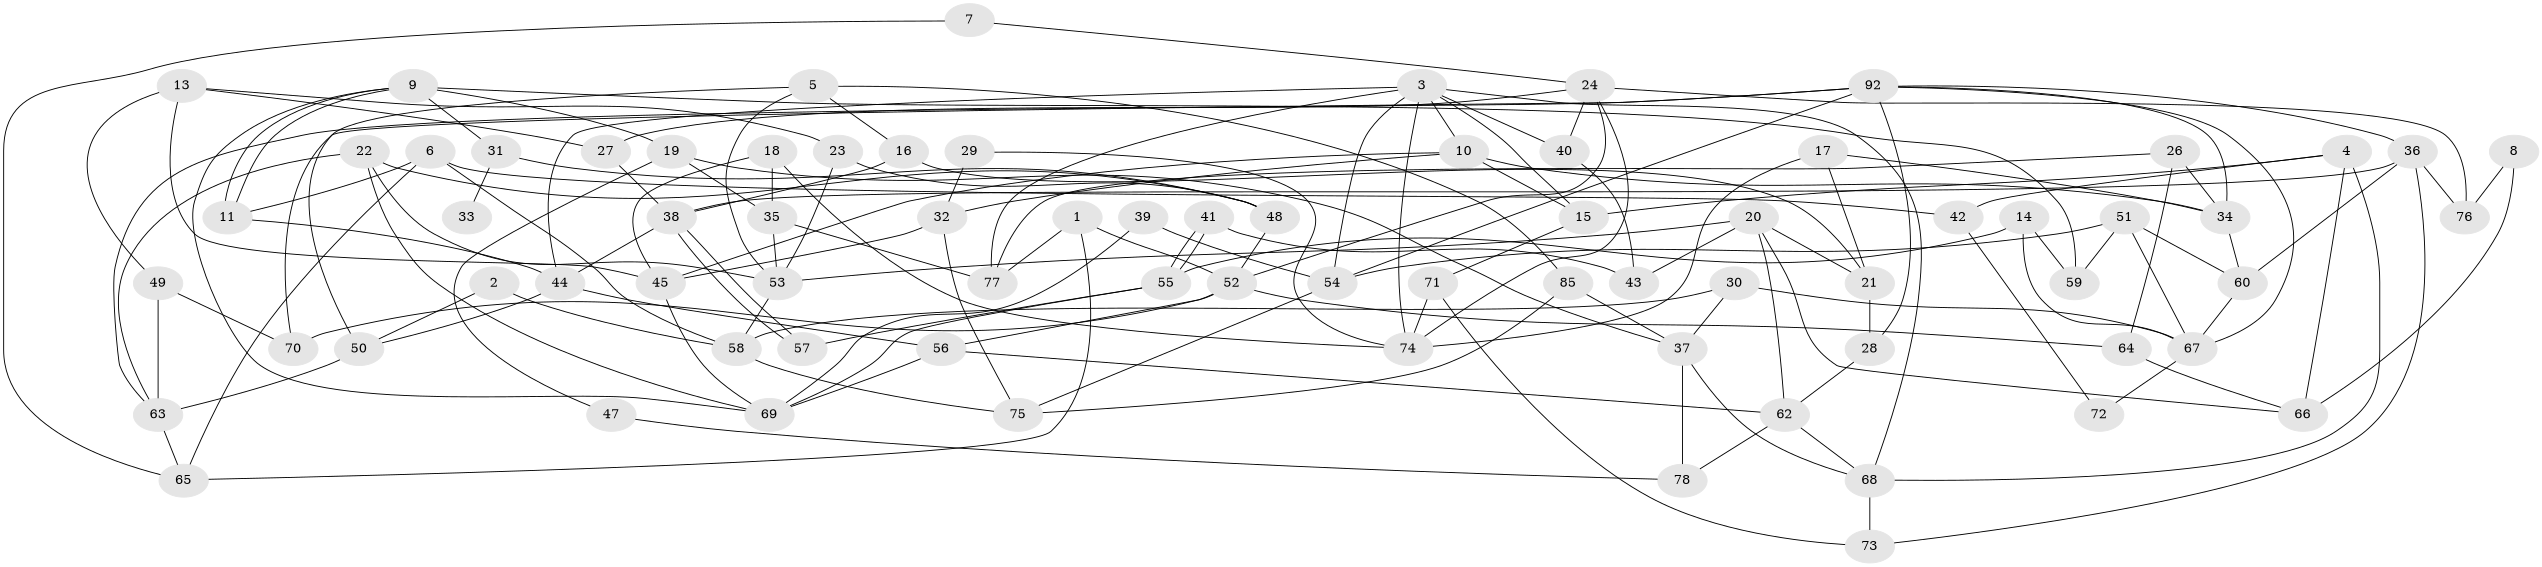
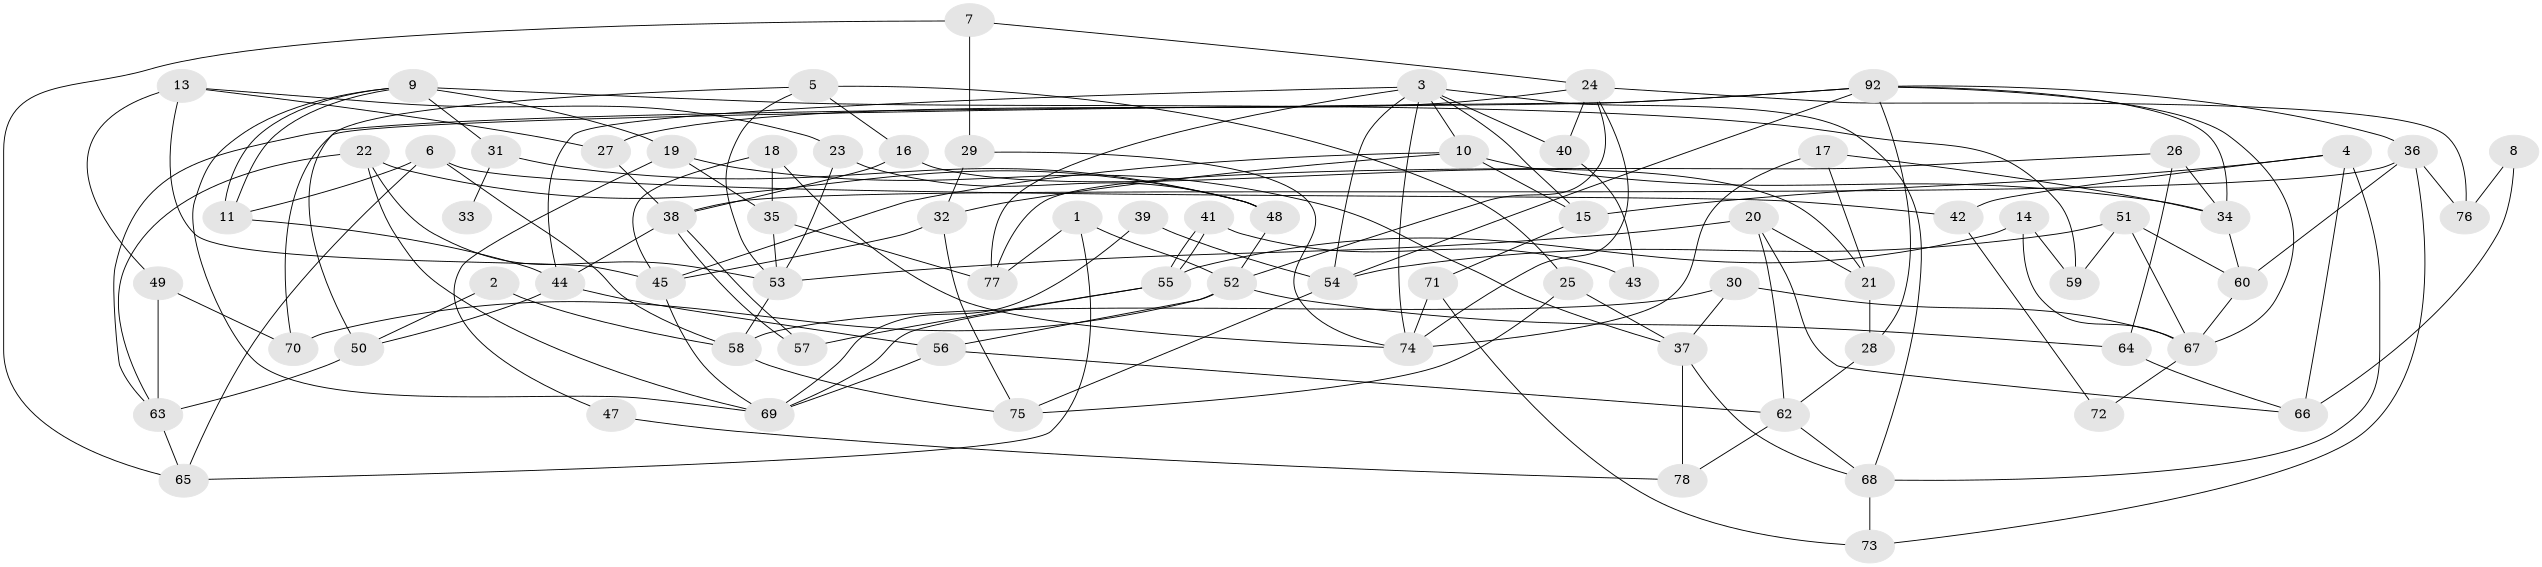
none -> (970, 83)
(1706, 244) -> none
(1568, 283) -> (1568, 283)
